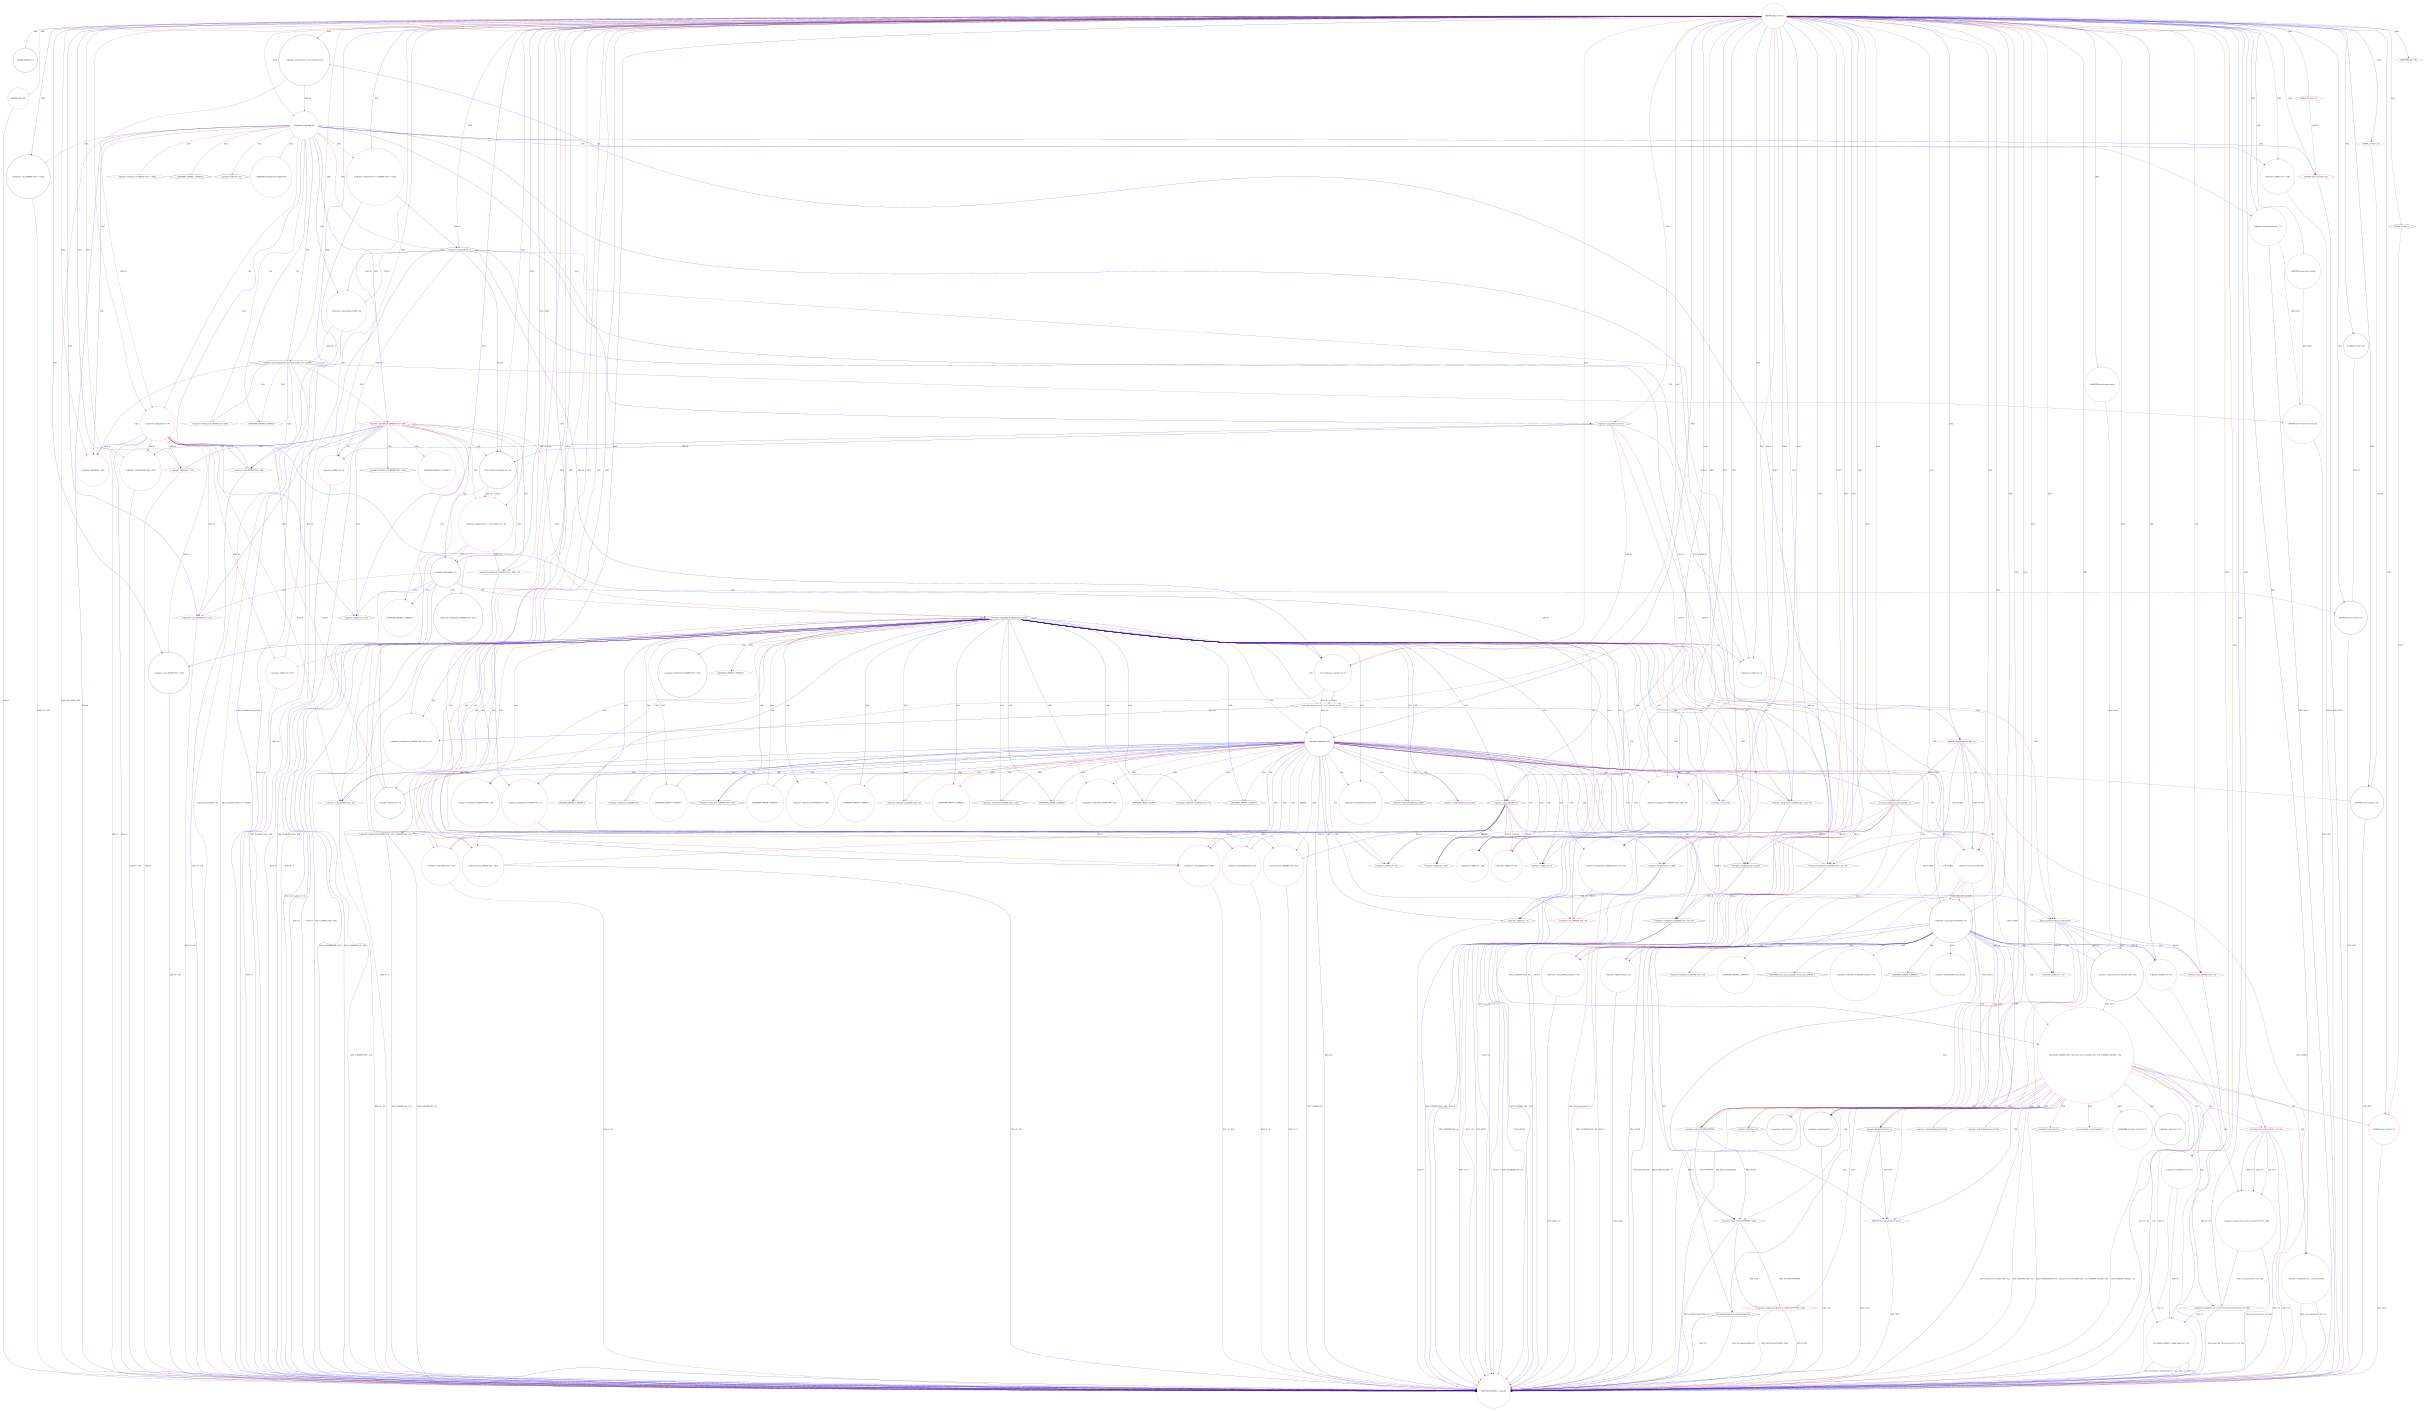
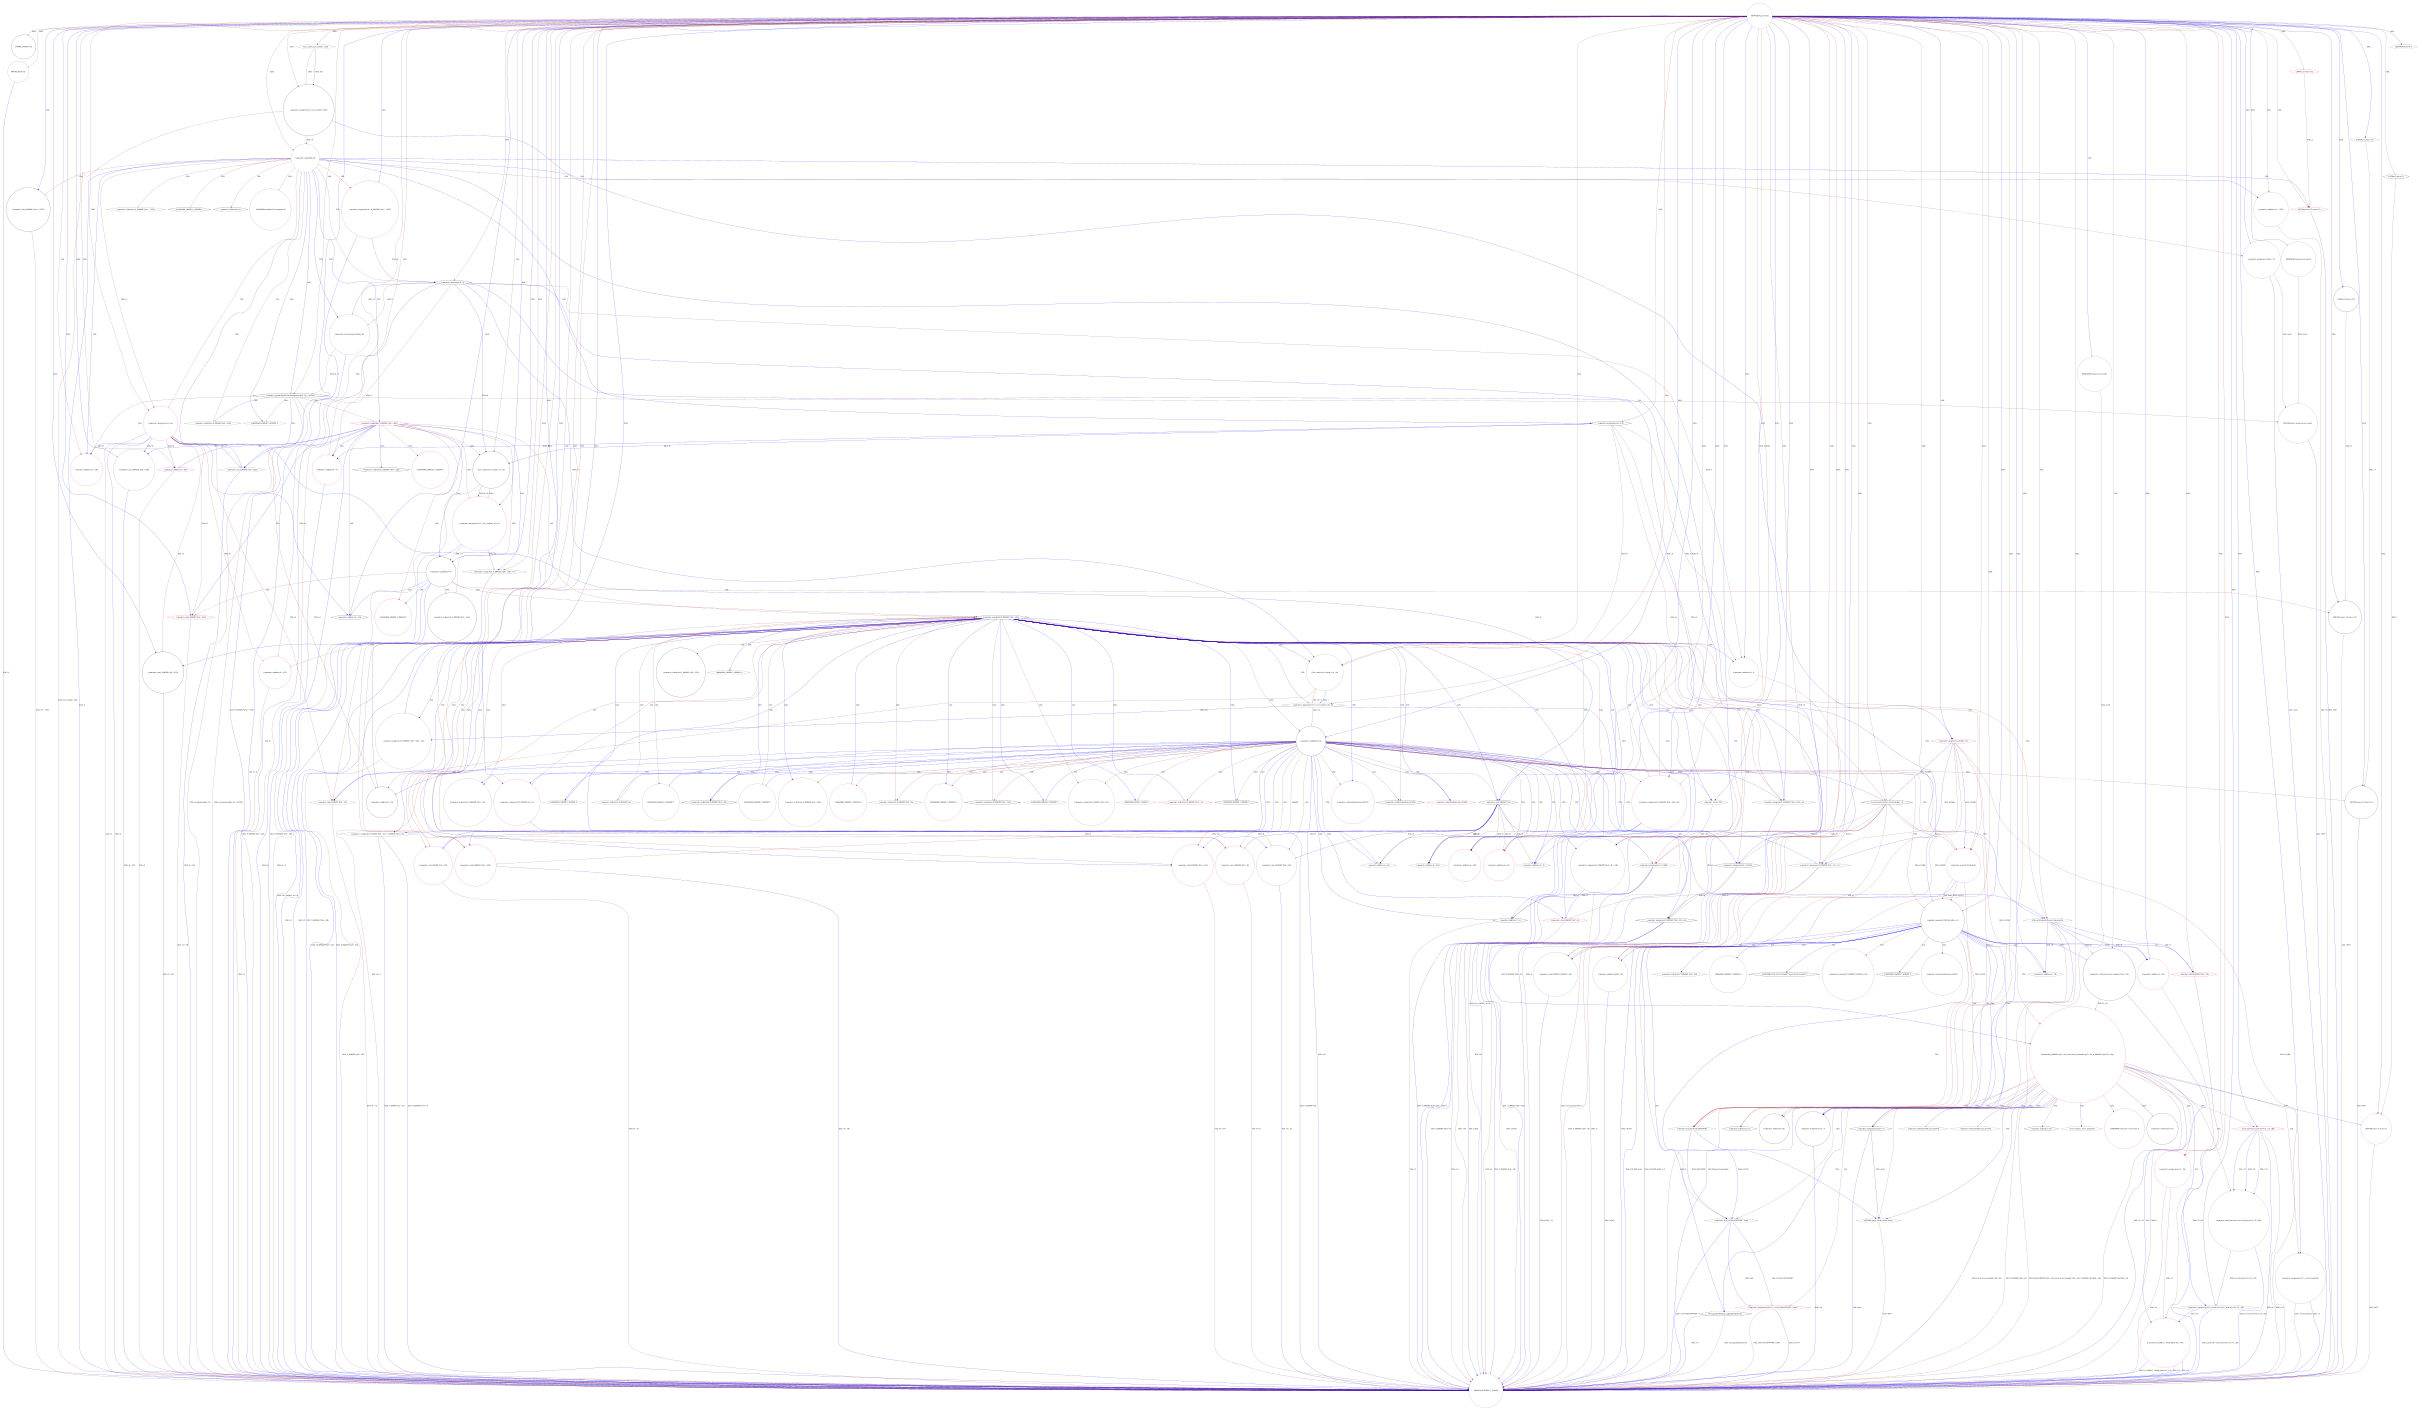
none -> (316, 47)
